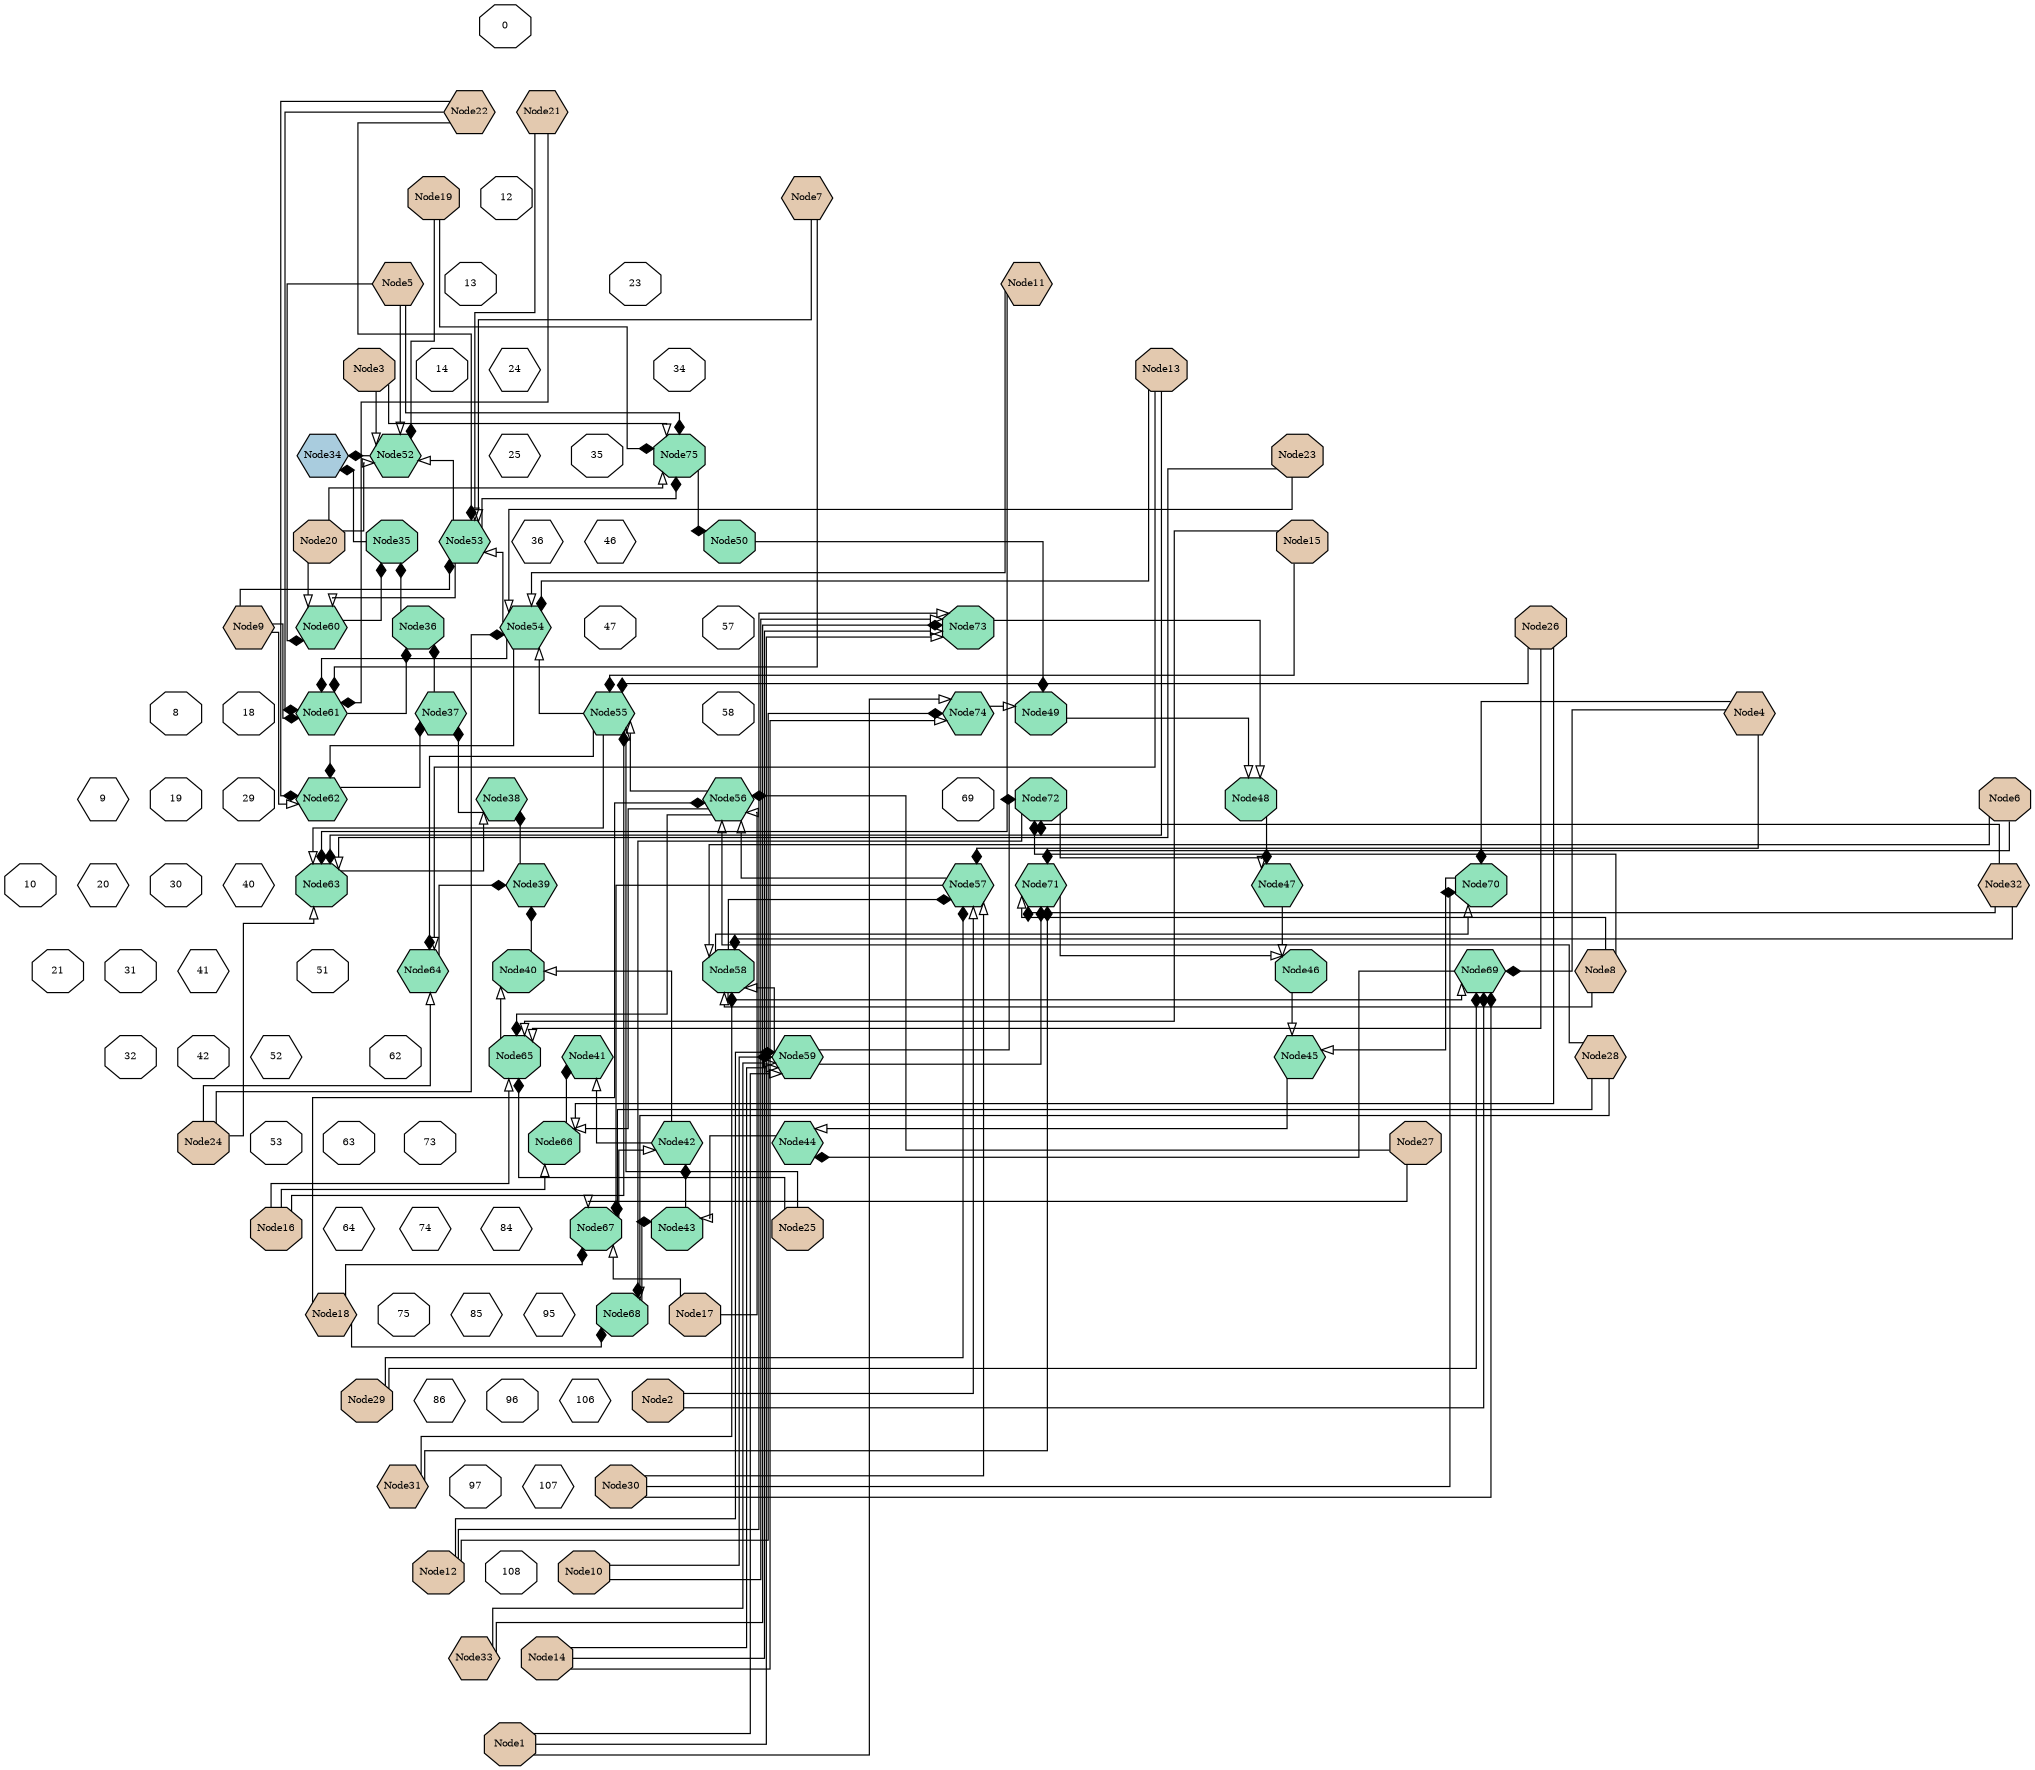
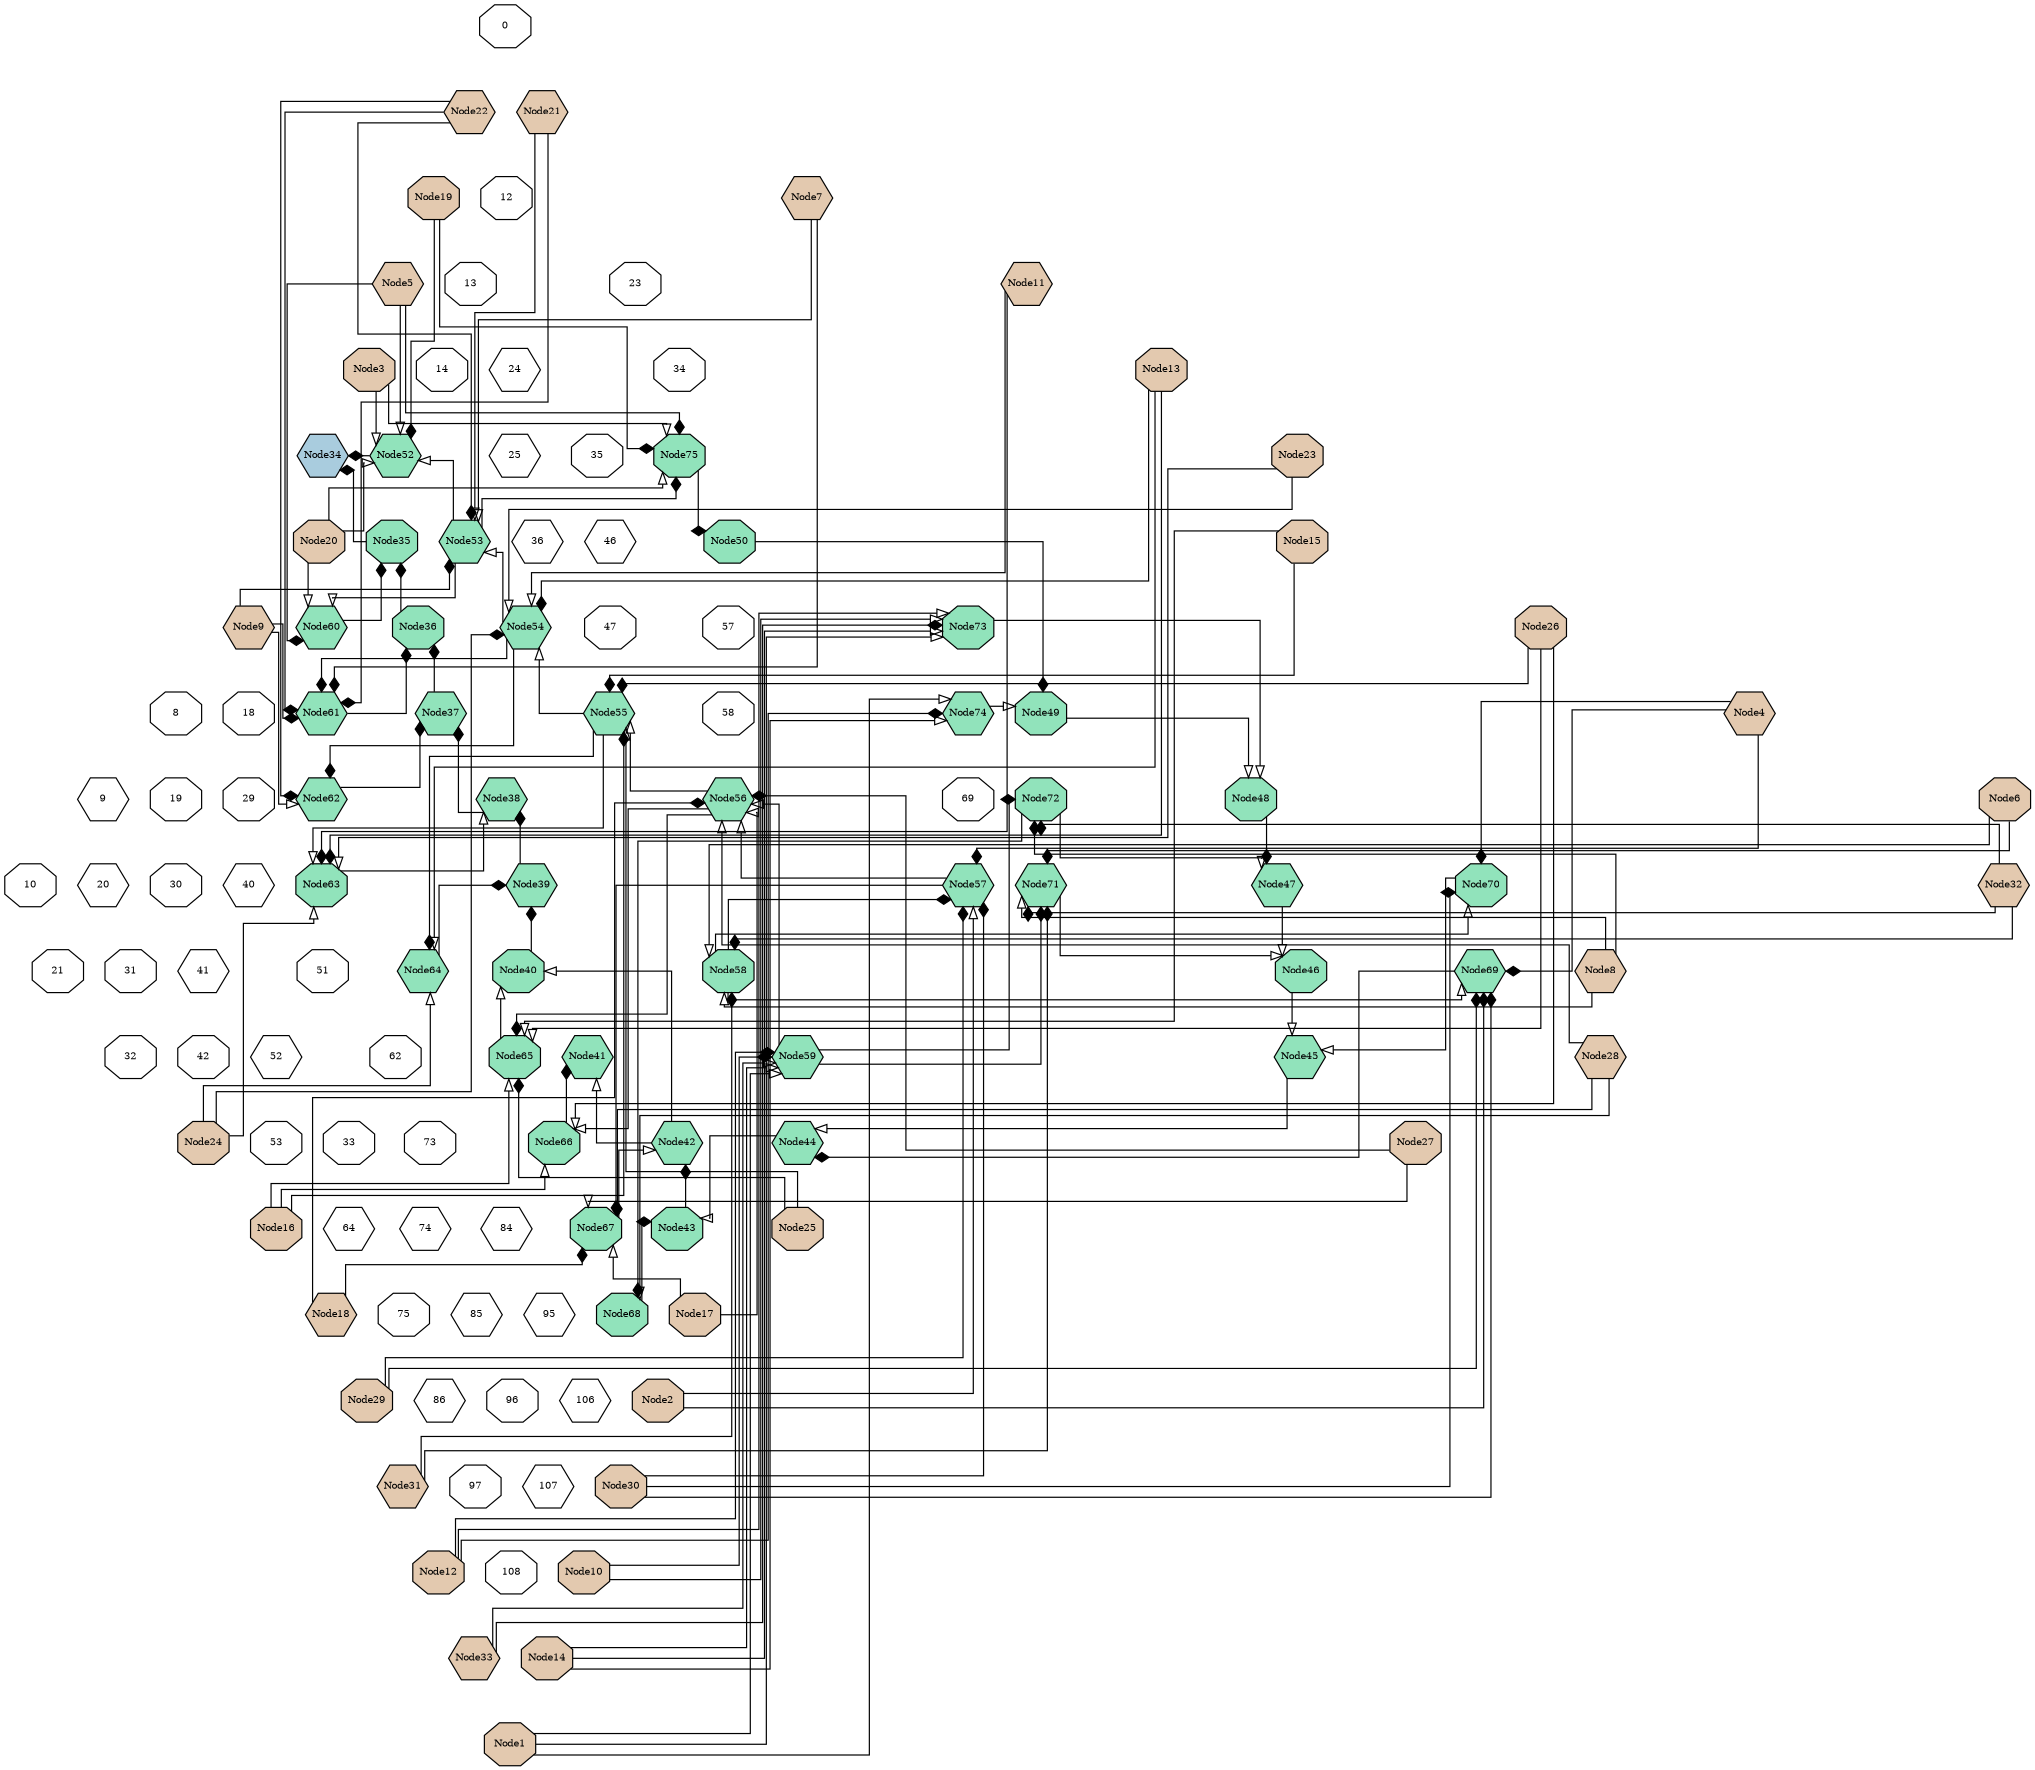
(774, 1012) -> (779, 917)
(349, 1143) -> (349, 1143)
(467, 1347) -> none
(984, 1387) -> (984, 1387)
